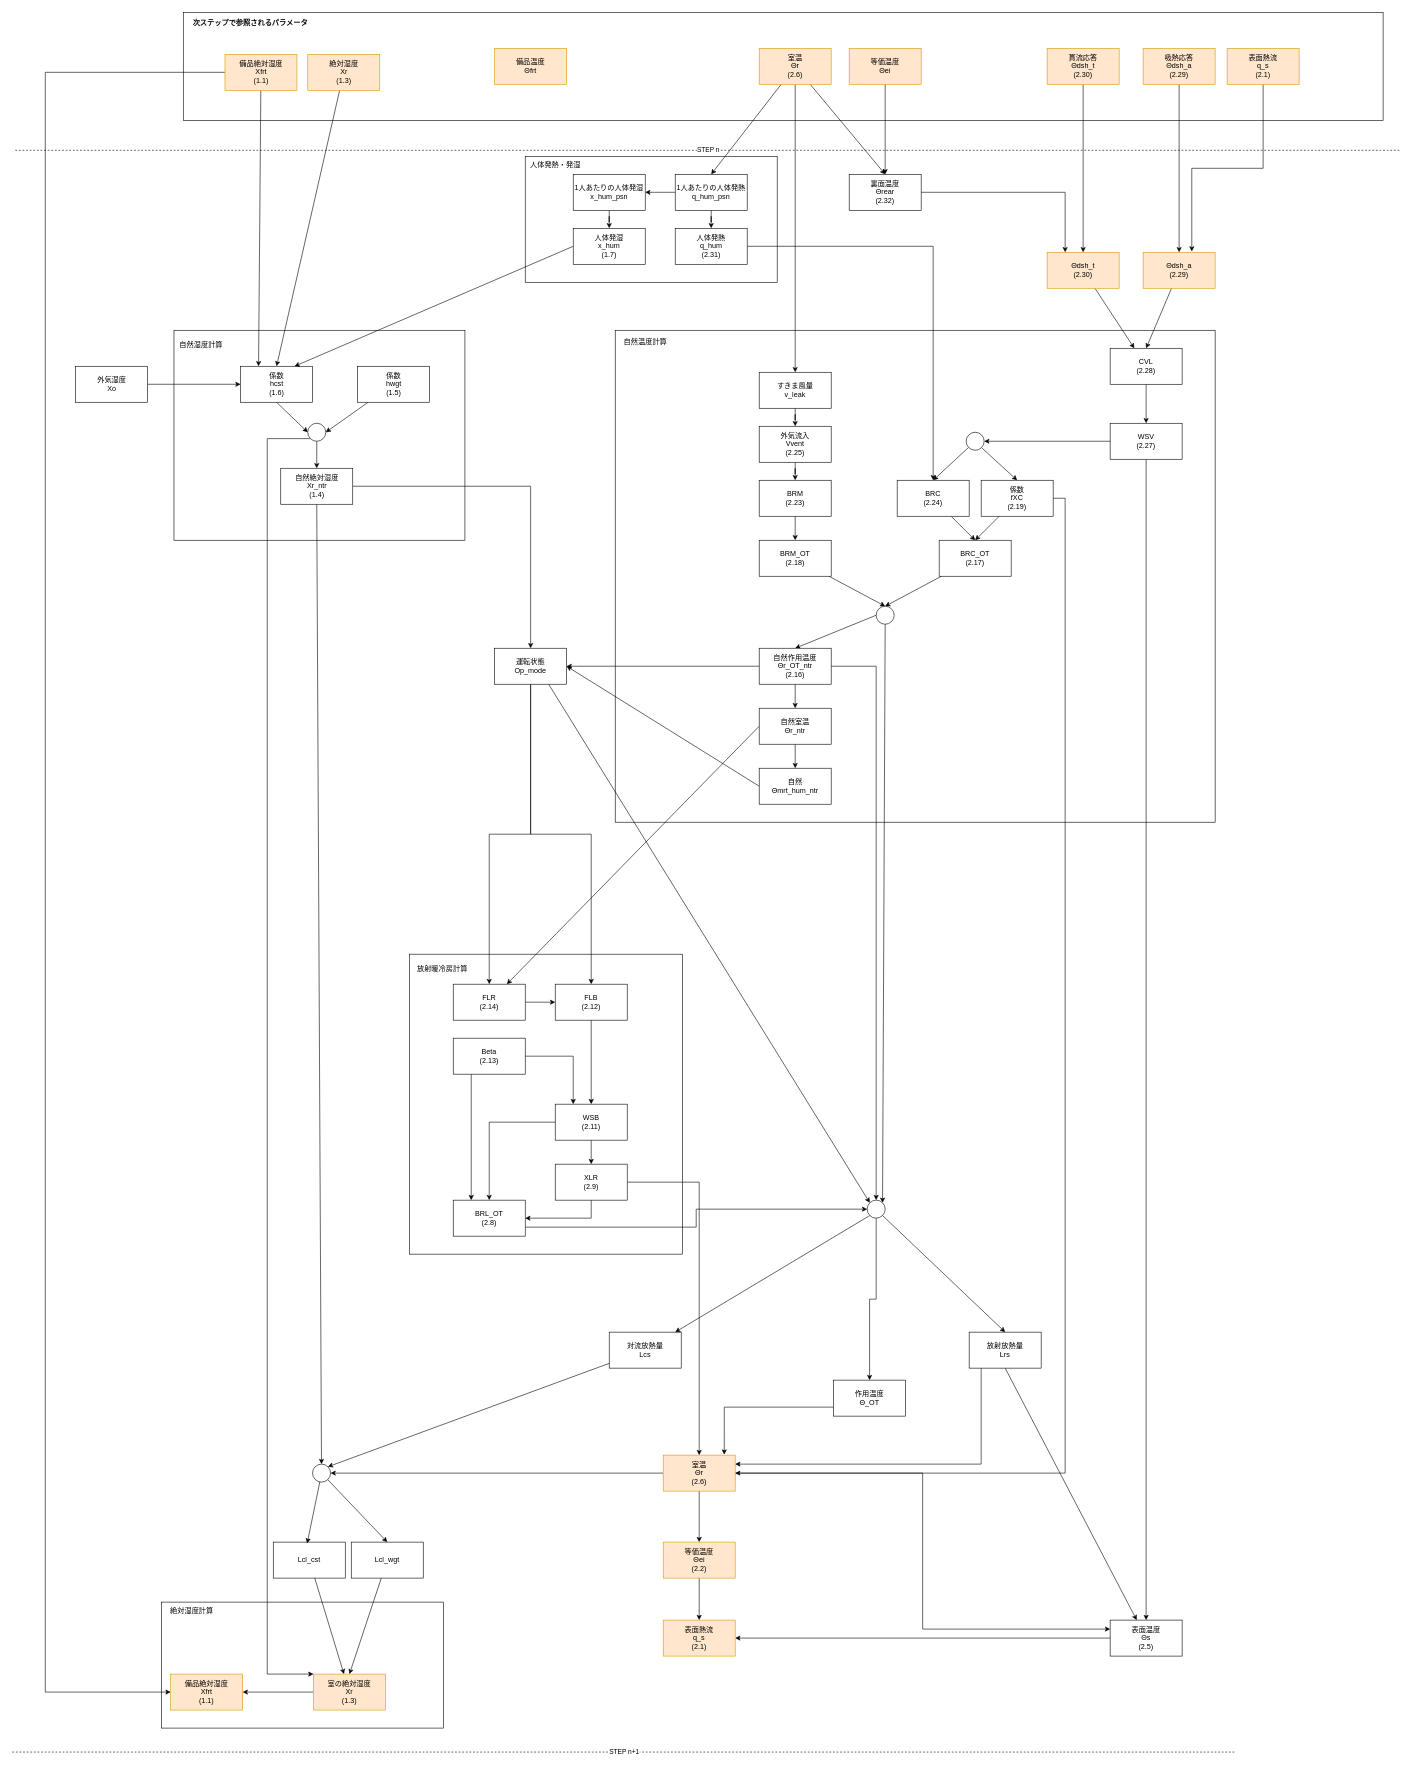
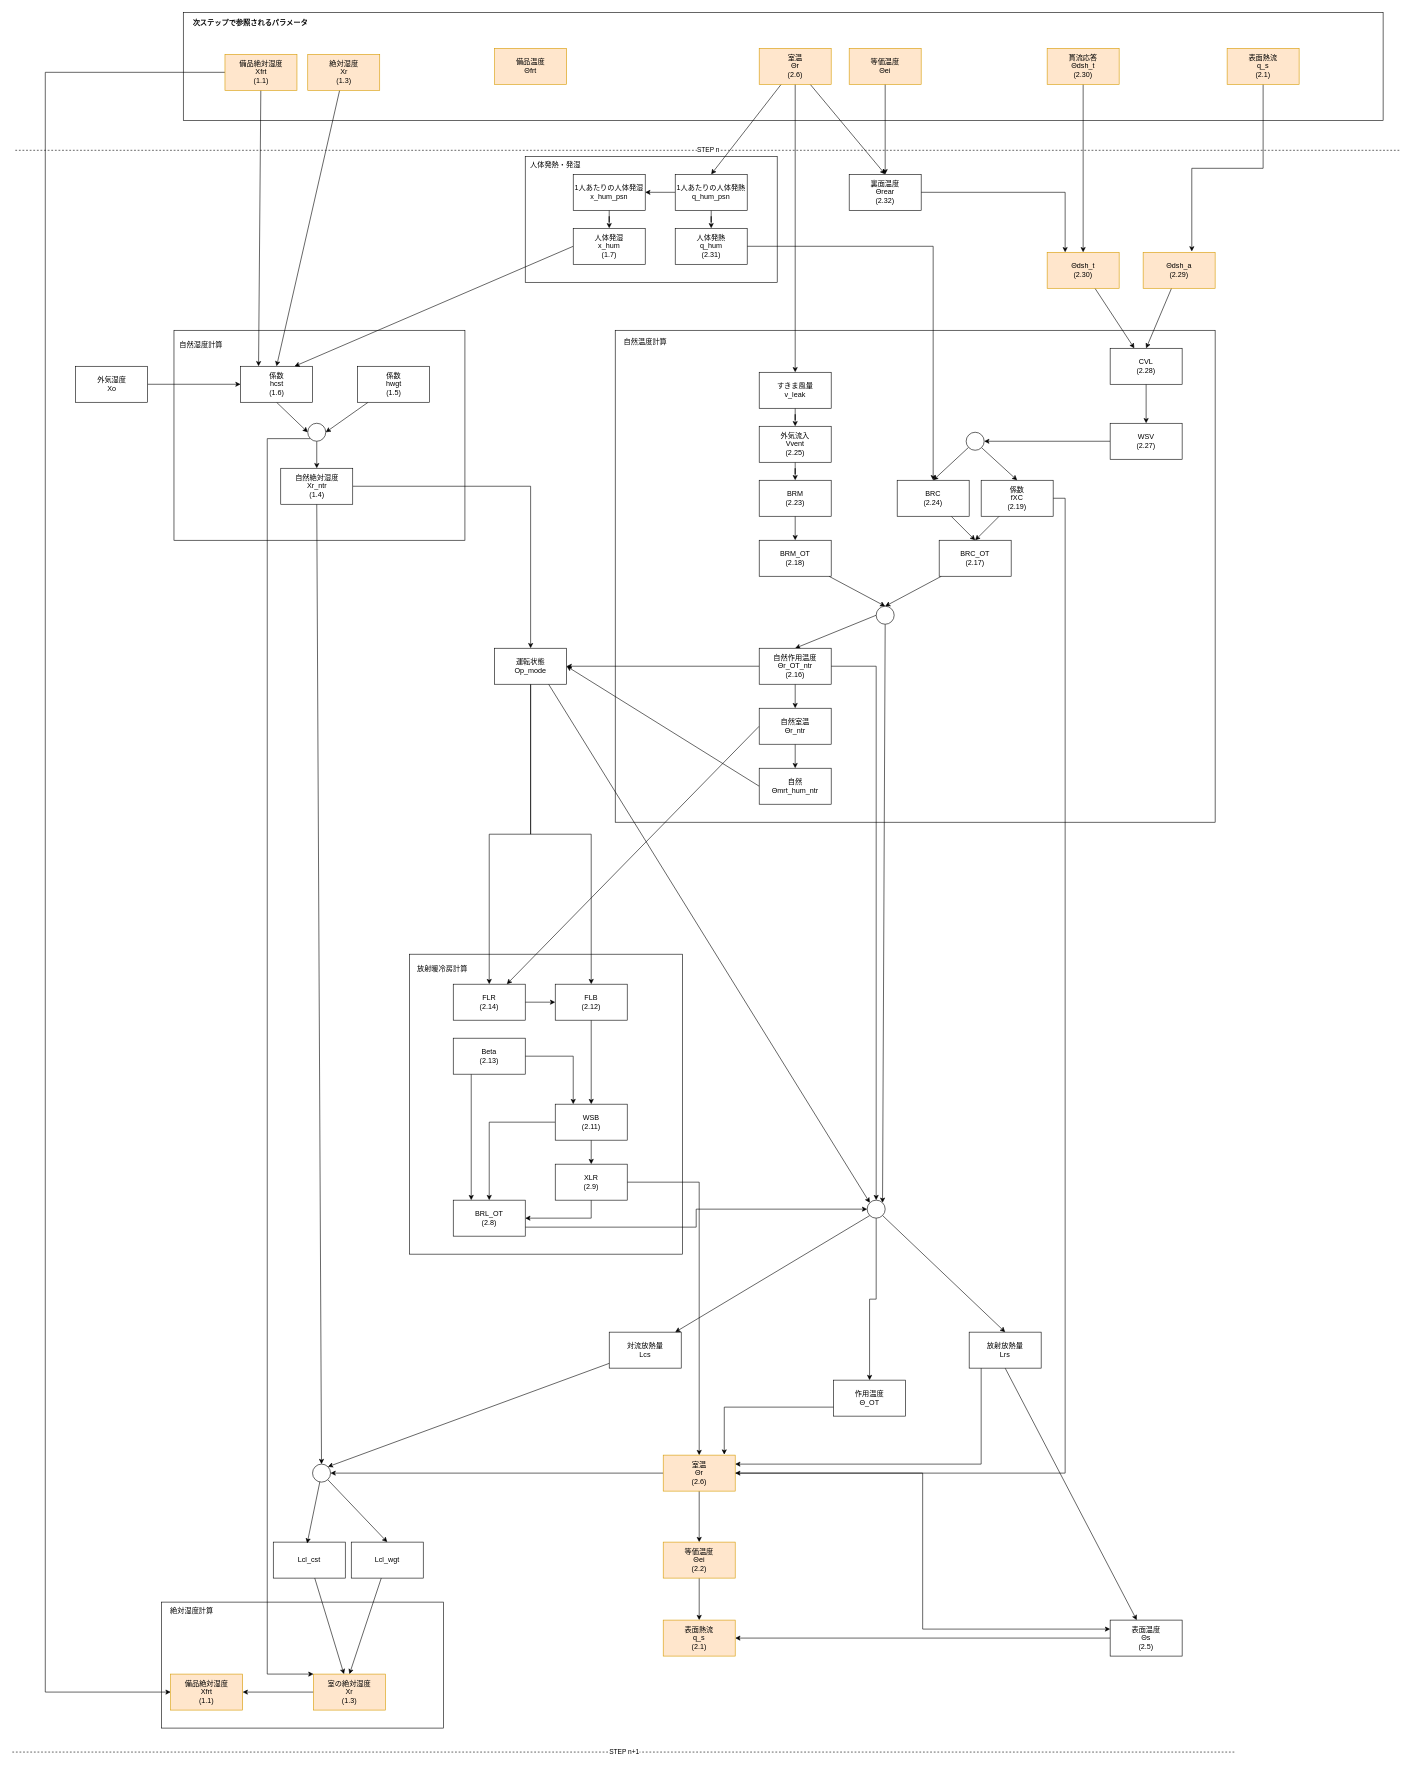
(1179, 66) -> none
(1179, 246) -> none
(1146, 1614) -> none
